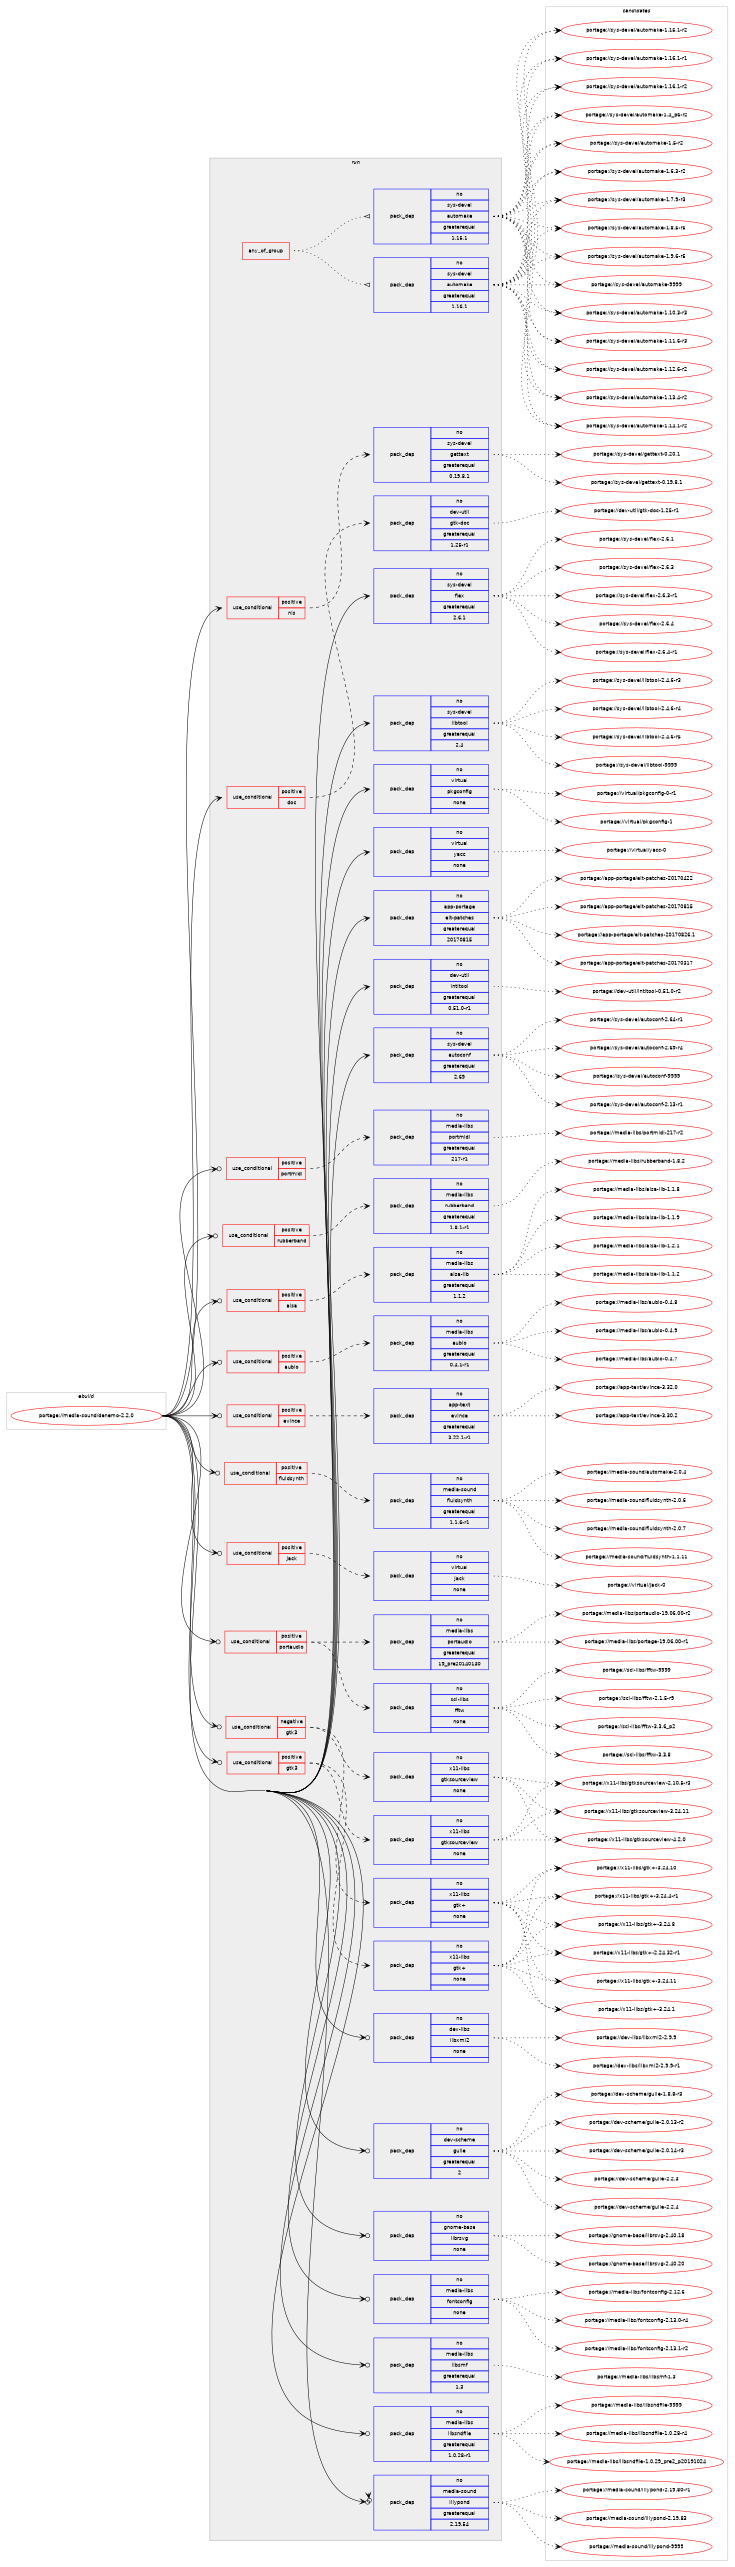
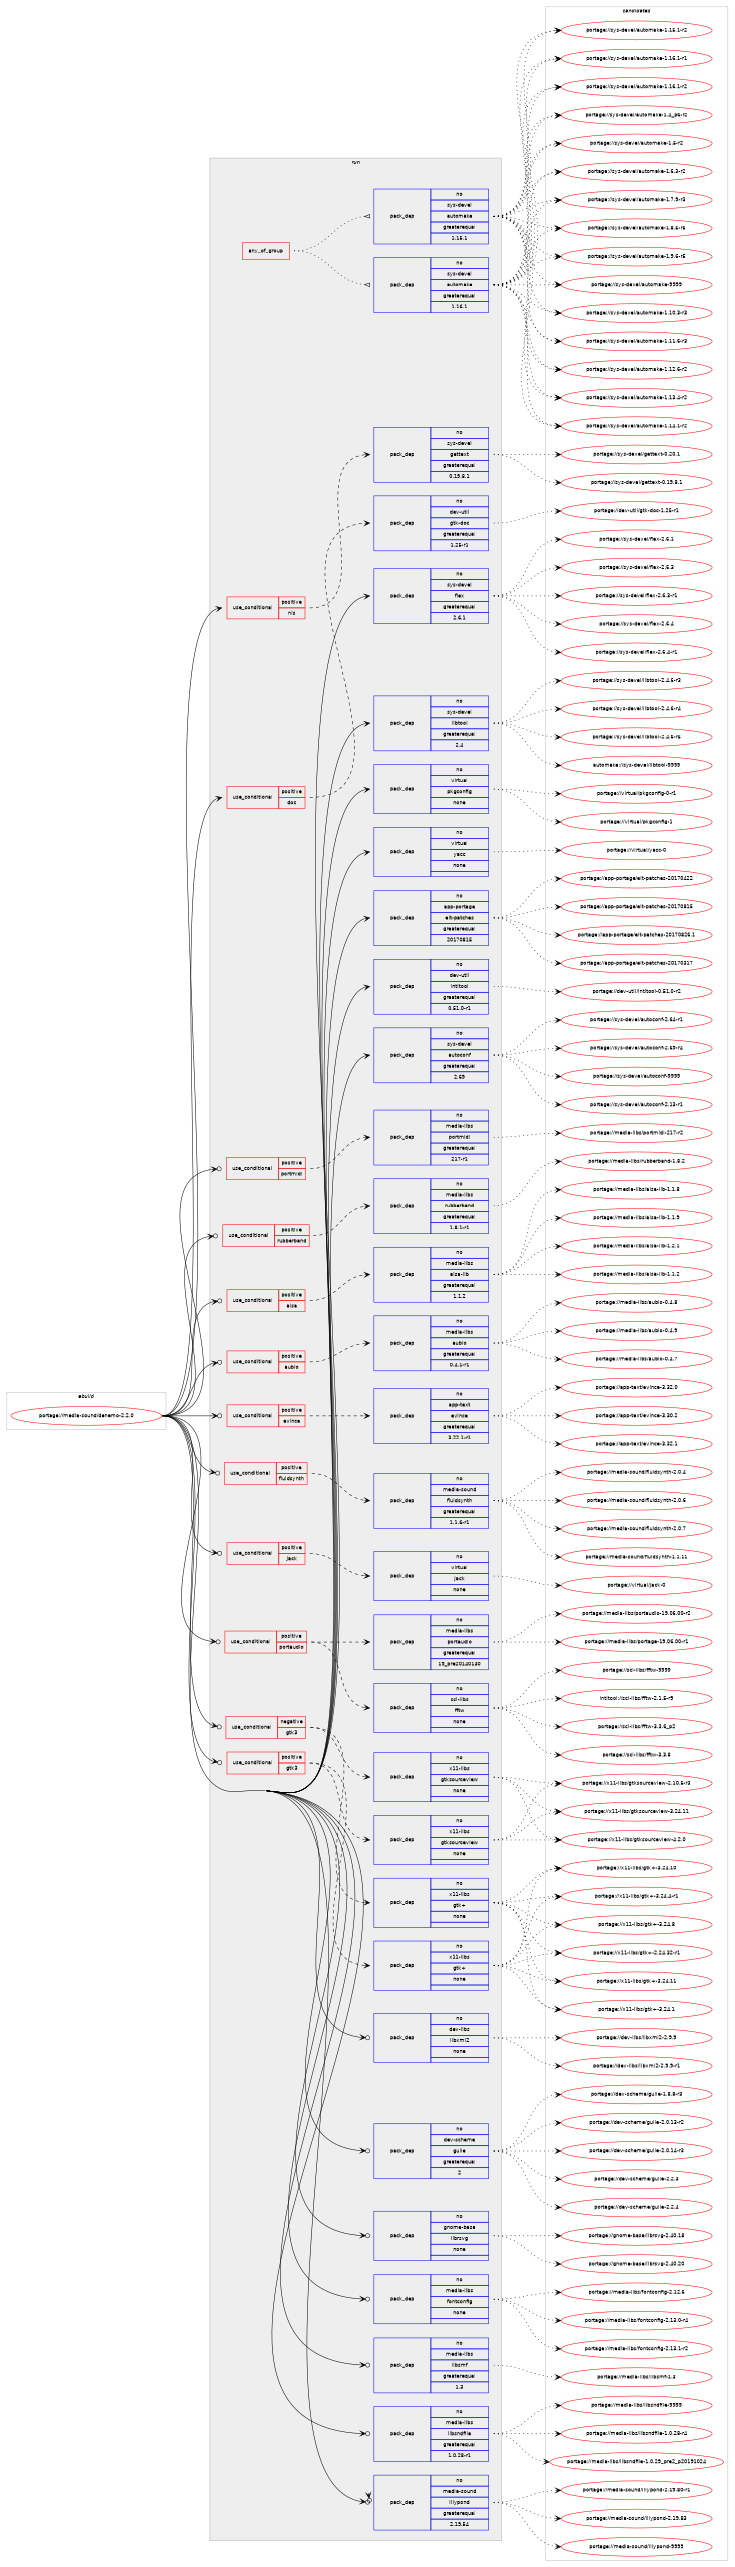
(637, 766) -> (637, 766)
none -> (637, 1444)
(637, 1472) -> (637, 1472)
(637, 1699) -> (637, 1699)
